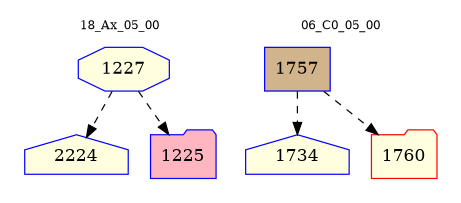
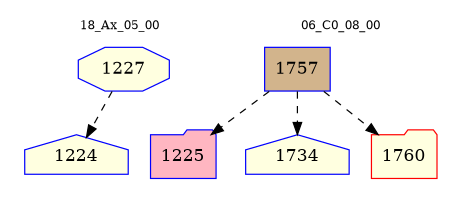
(341, 26) -> (341, 26)
(150, 108) -> (245, 109)
(76, 157) -> (76, 157)
